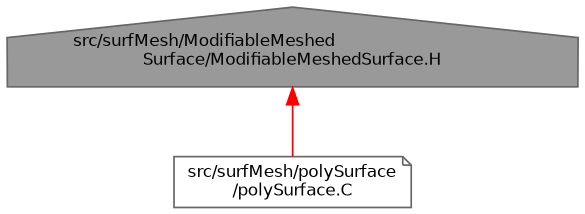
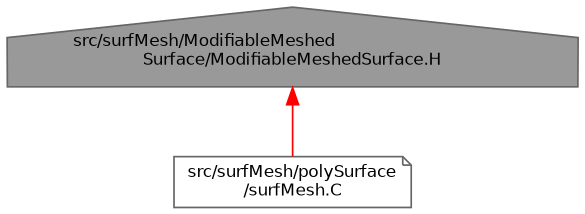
(293, 182) -> (293, 182)
